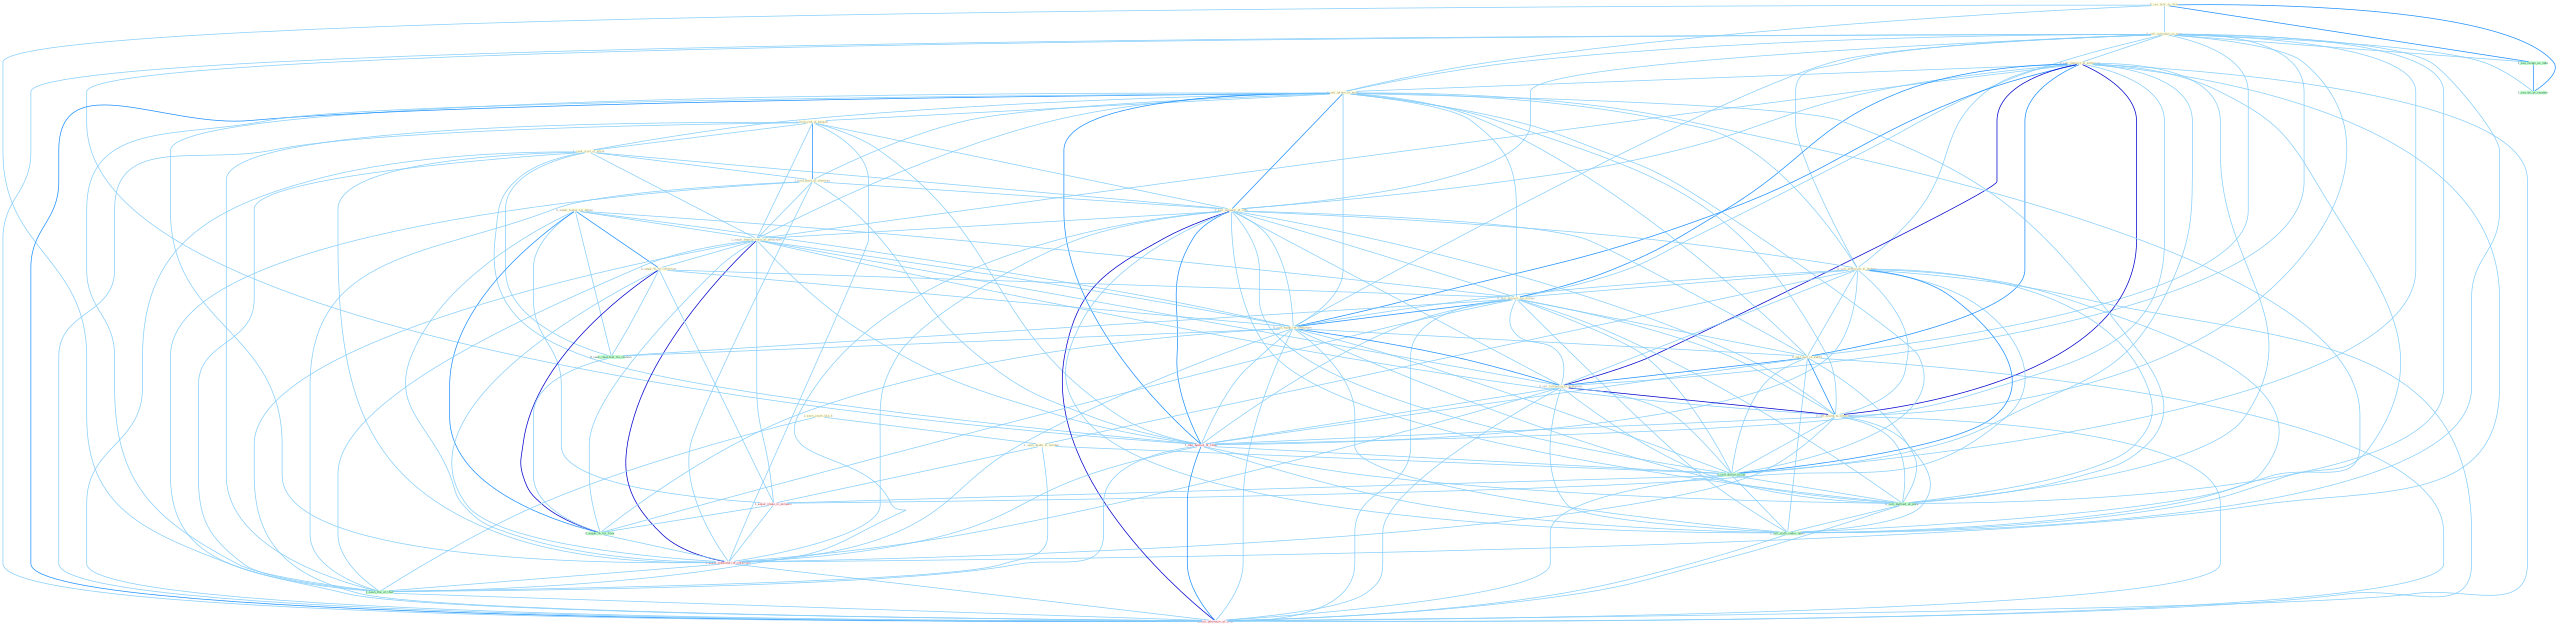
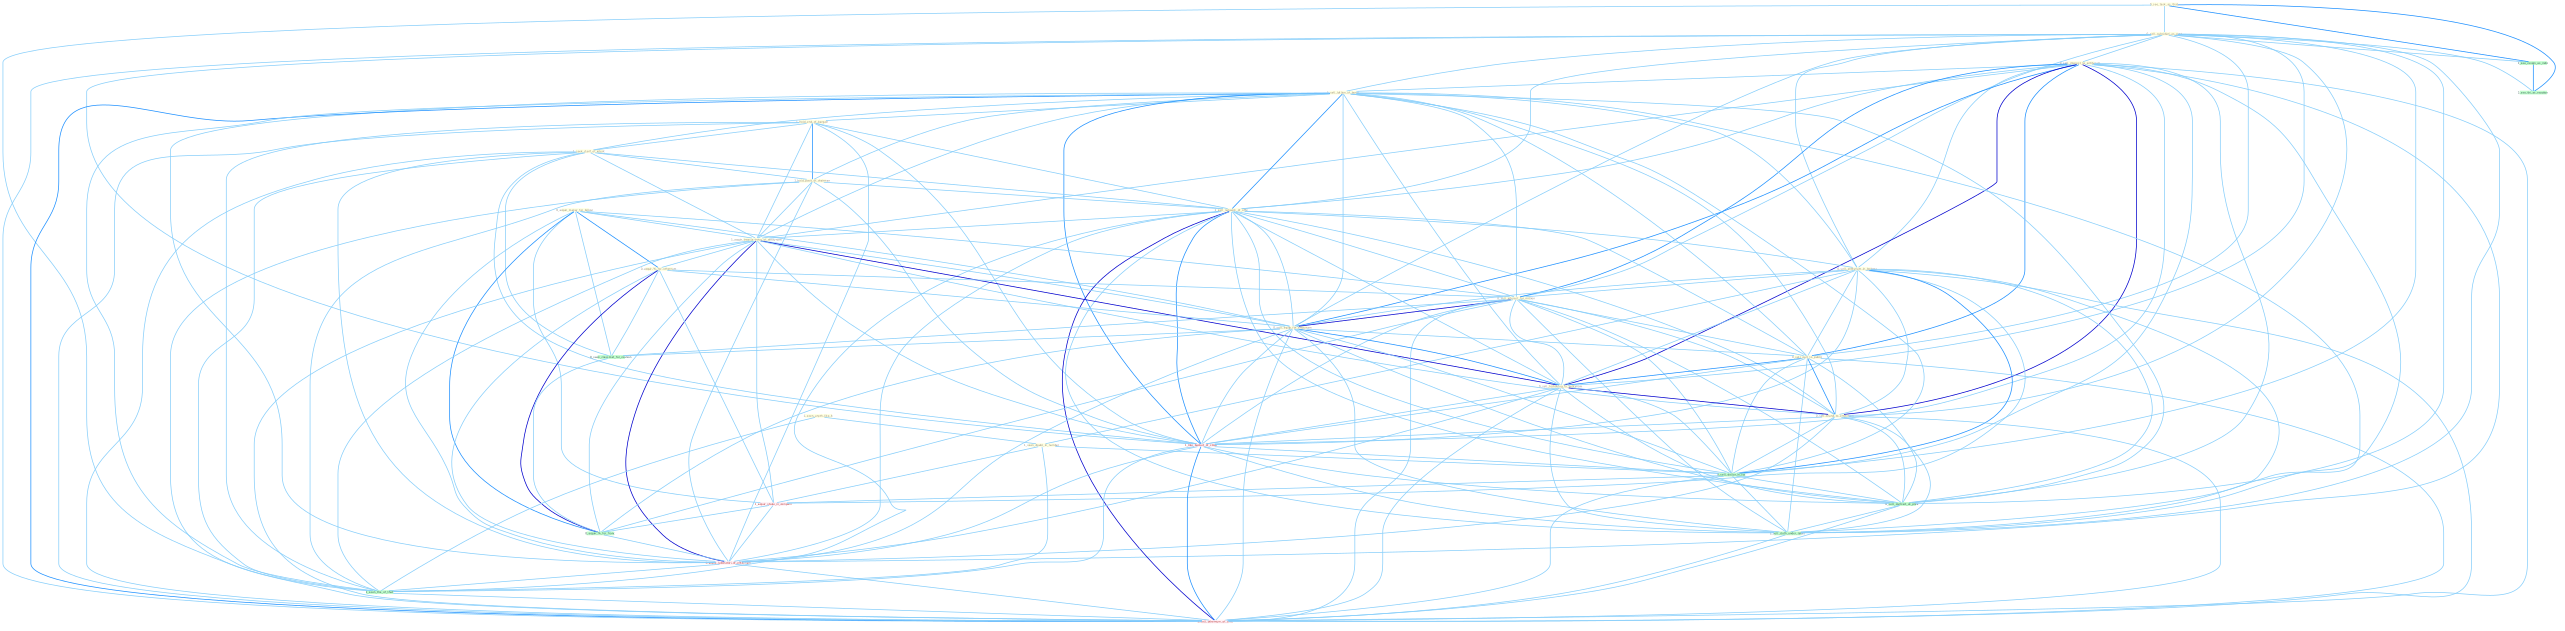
(1787, 29) -> (1440, 238)
(1119, 306) -> (1119, 306)
(1431, 310) -> (1431, 310)
